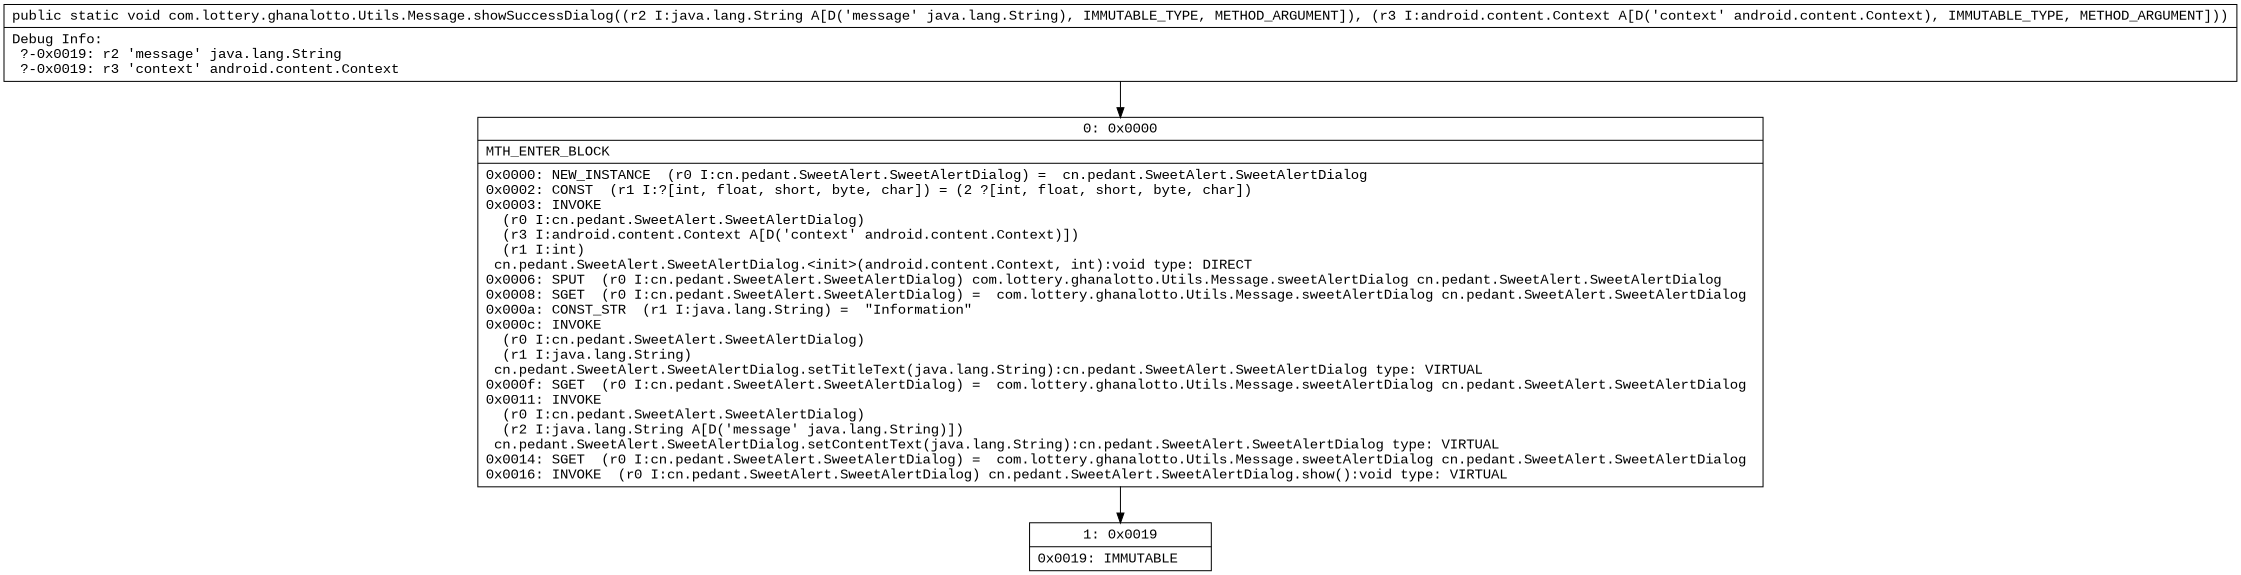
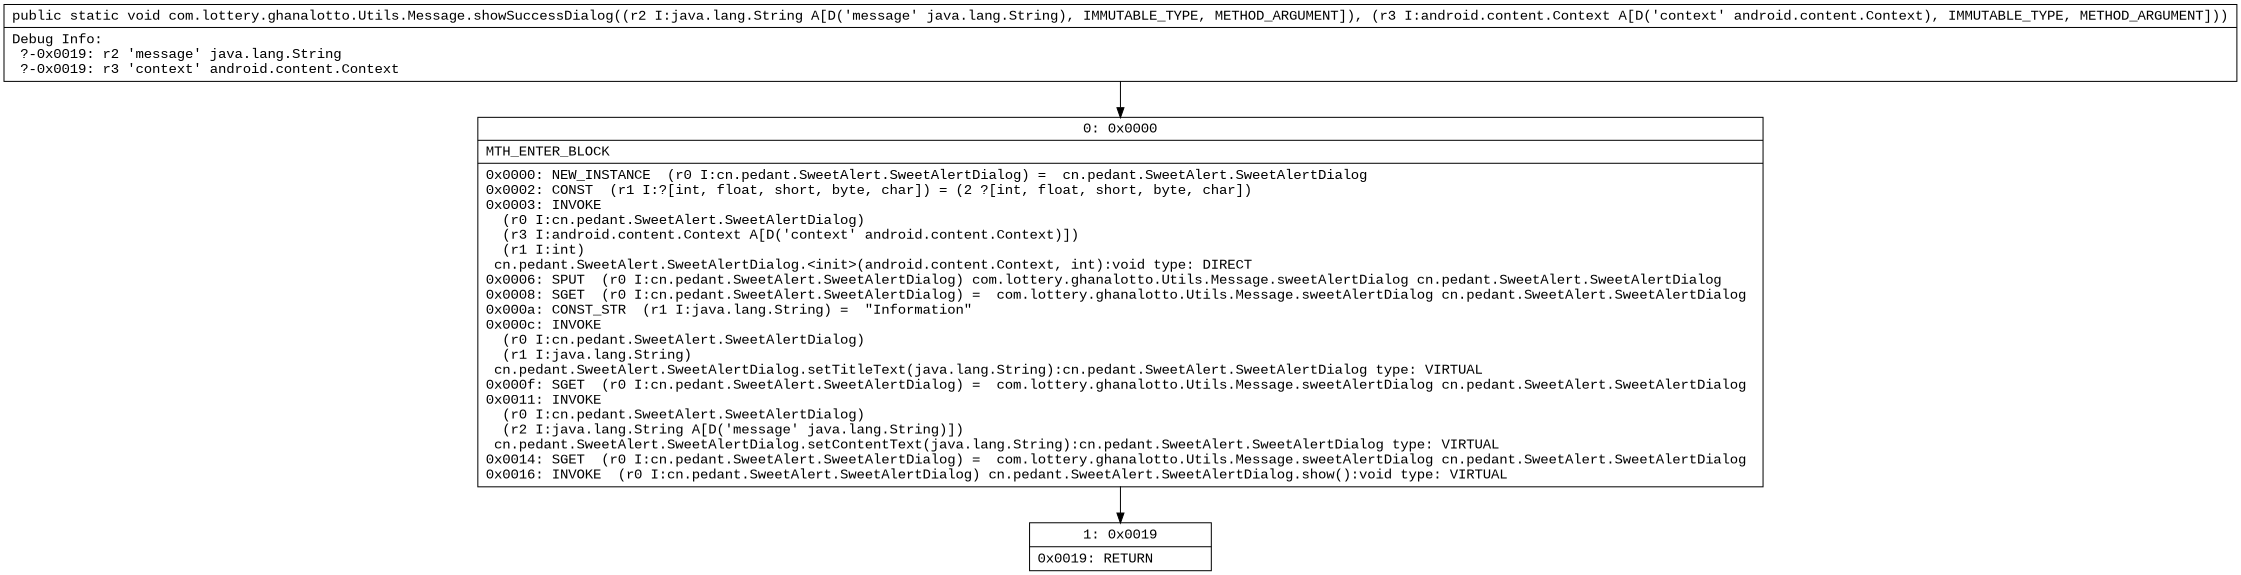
(1120, 558) -> (1108, 558)
